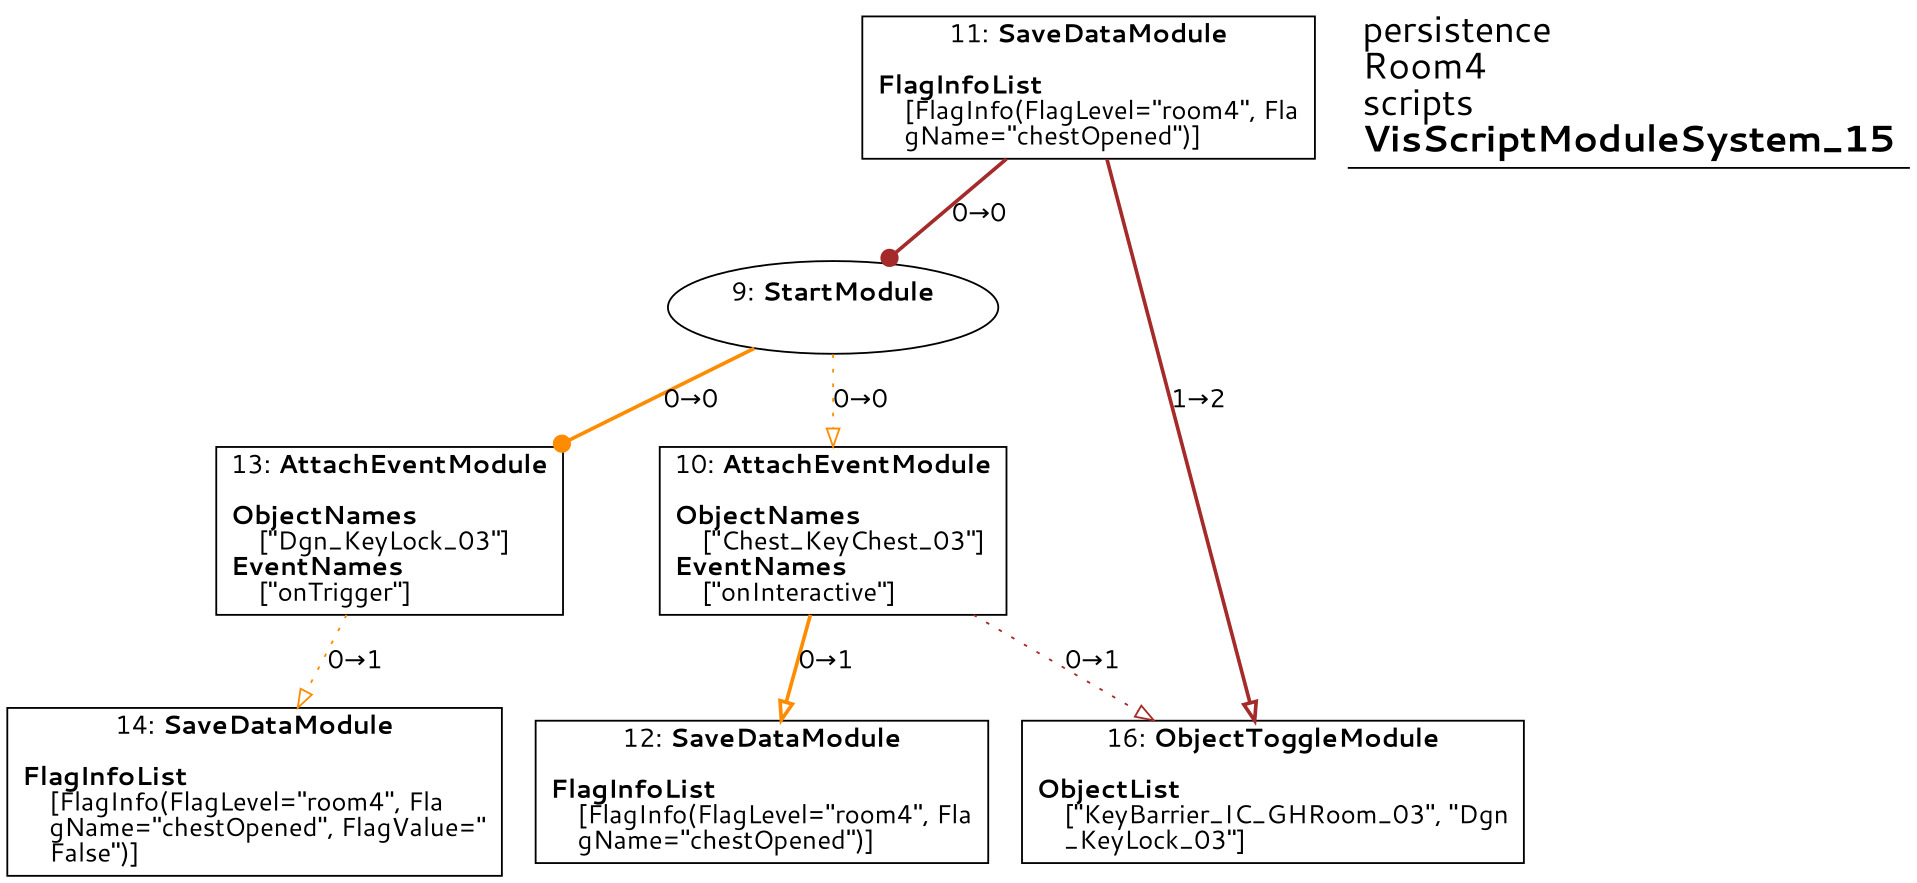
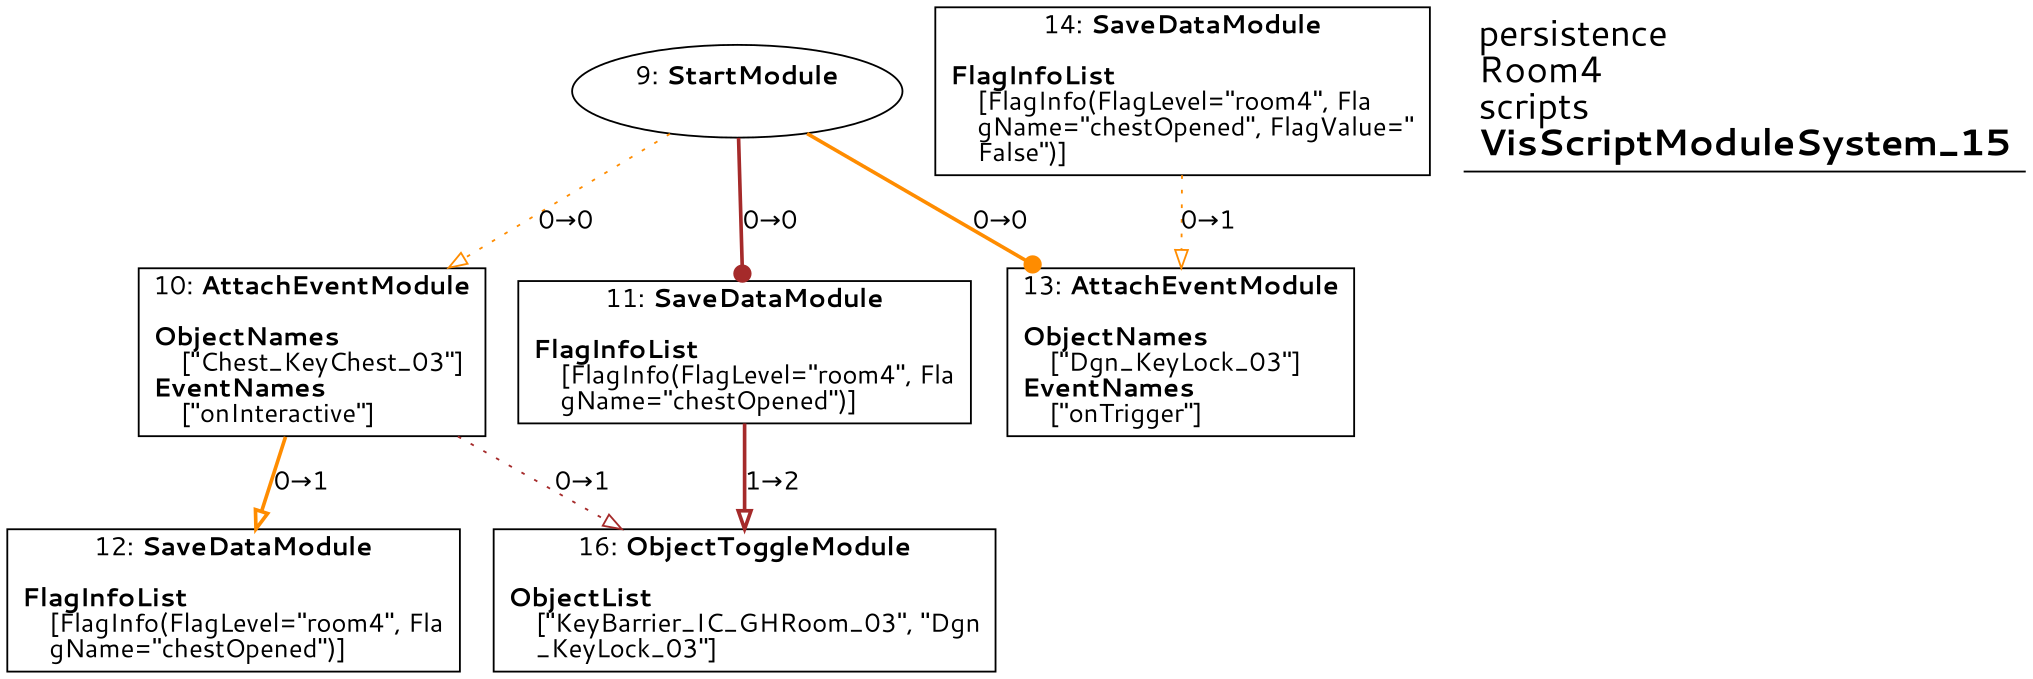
(951, 206) -> (740, 202)
(326, 653) -> (1182, 212)
